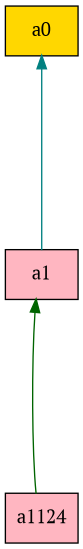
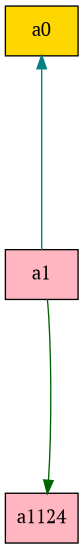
(33, 403) -> (51, 389)
